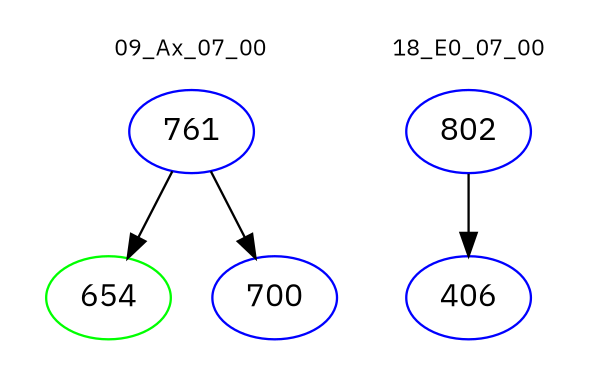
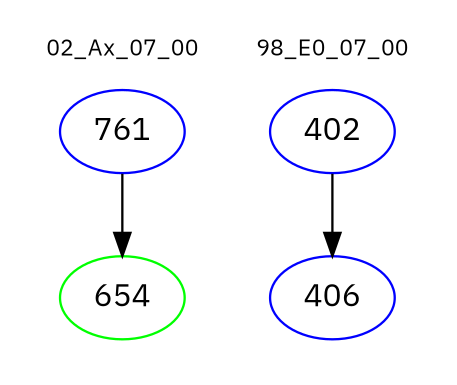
(192, 50) -> (123, 50)
(470, 50) -> (334, 50)
(469, 132) -> (332, 132)
(275, 298) -> none
